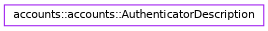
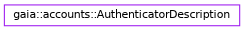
(134, 15) -> (122, 15)
